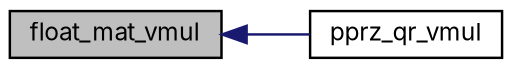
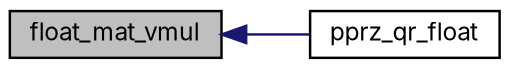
(406, 34) -> (405, 34)
